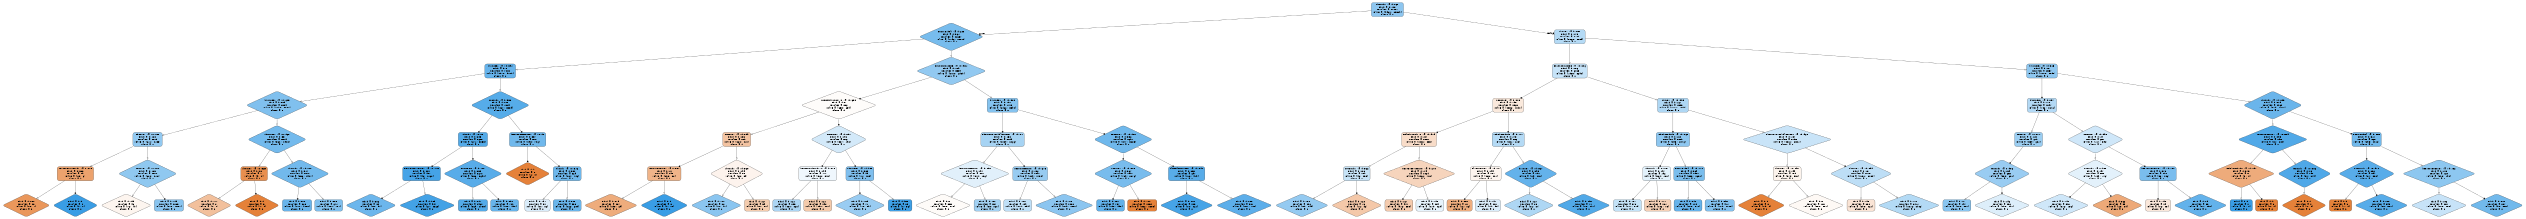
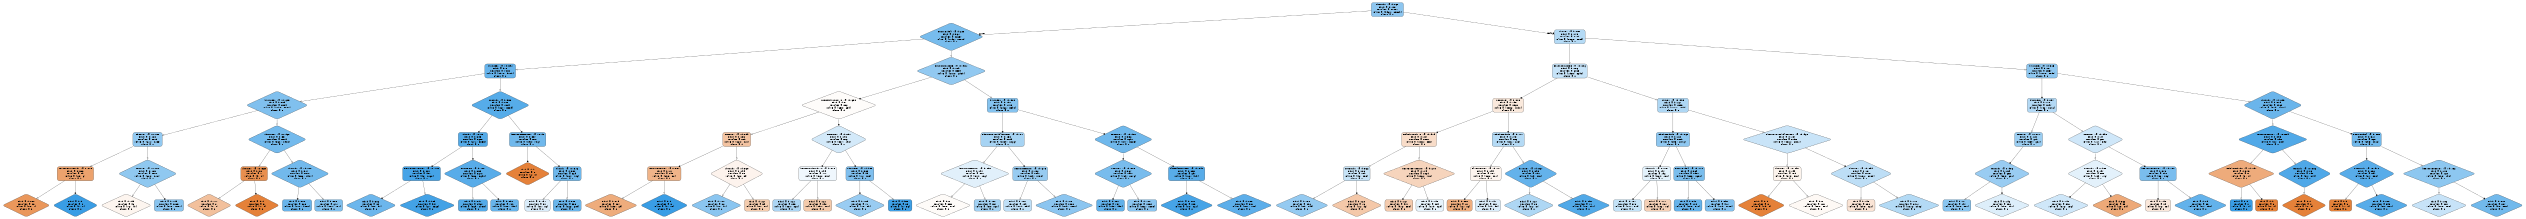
(1142, 205) -> (1142, 205)
